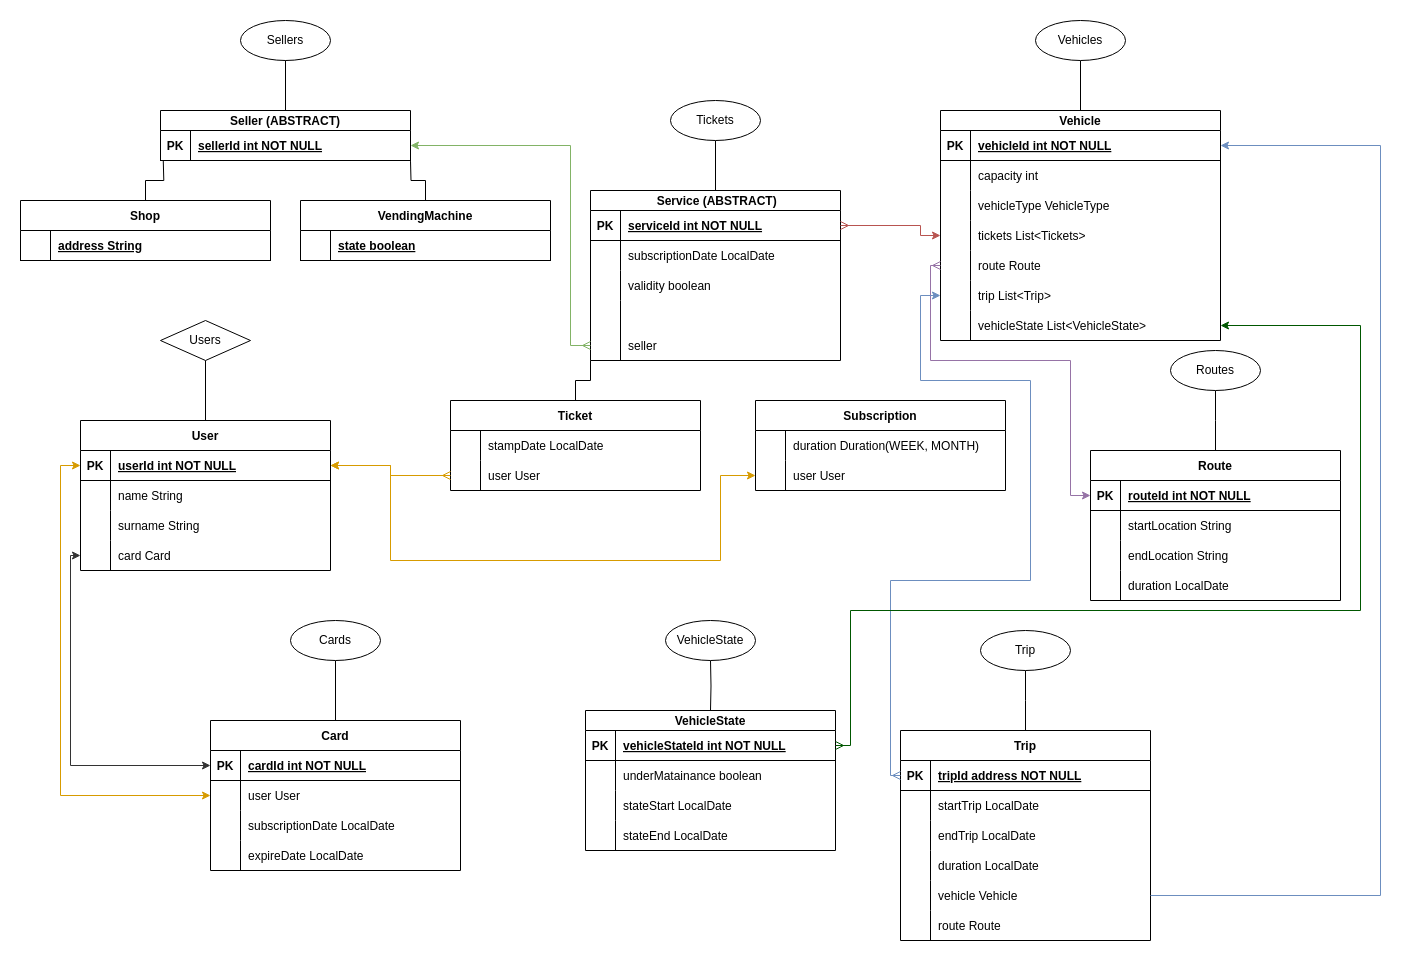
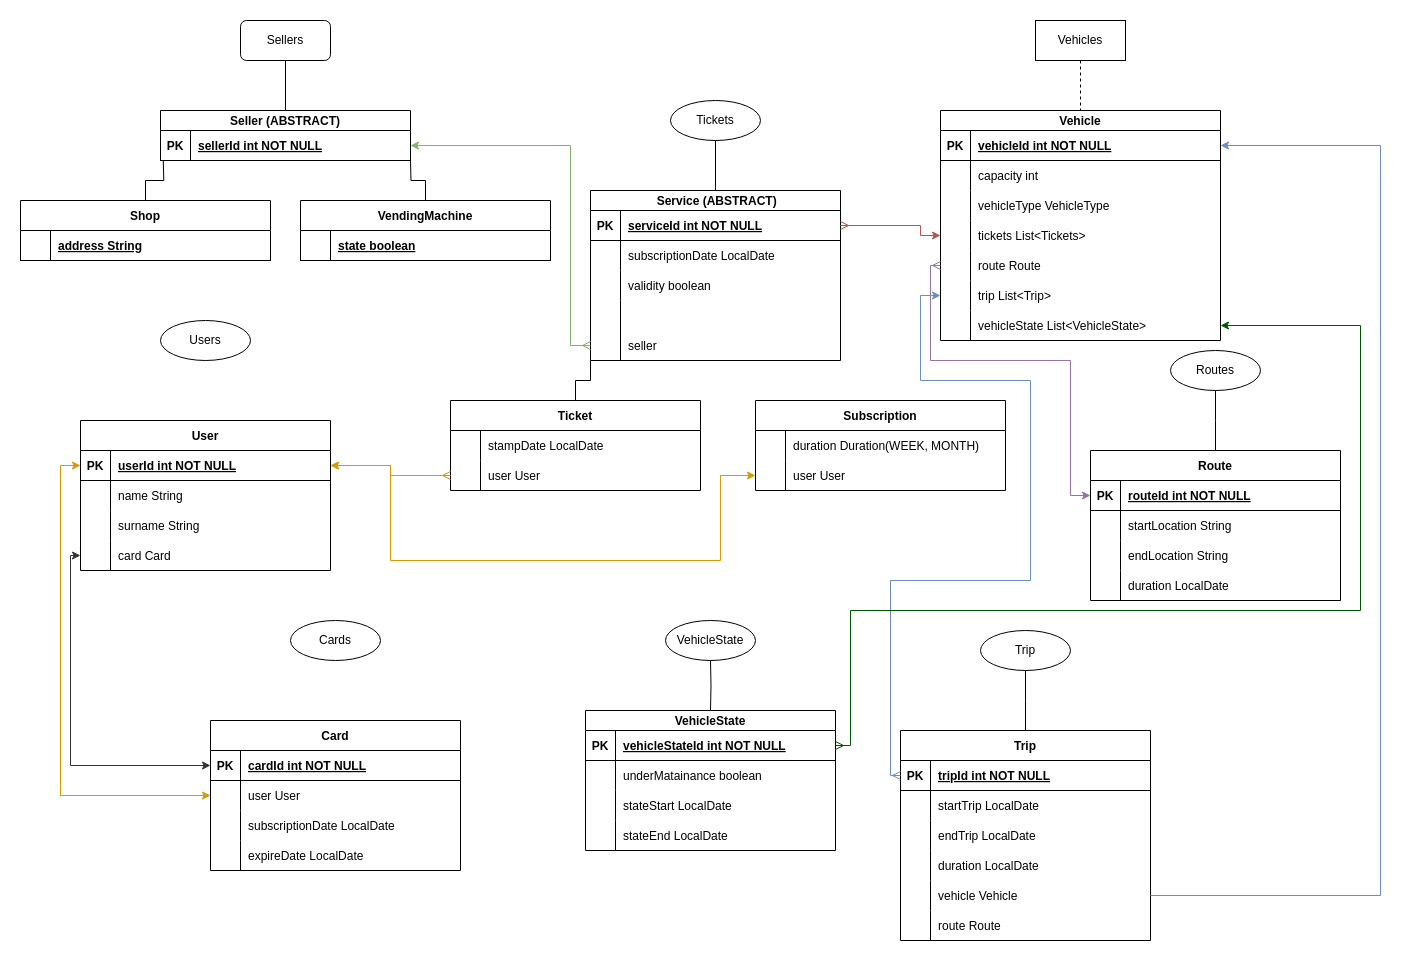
(286, 41) -> (286, 41)
(1081, 41) -> (1081, 41)
(1081, 86) -> (1081, 86)
(206, 341) -> (206, 341)
(206, 391) -> none
(336, 691) -> none
(1011, 776) -> (996, 776)
